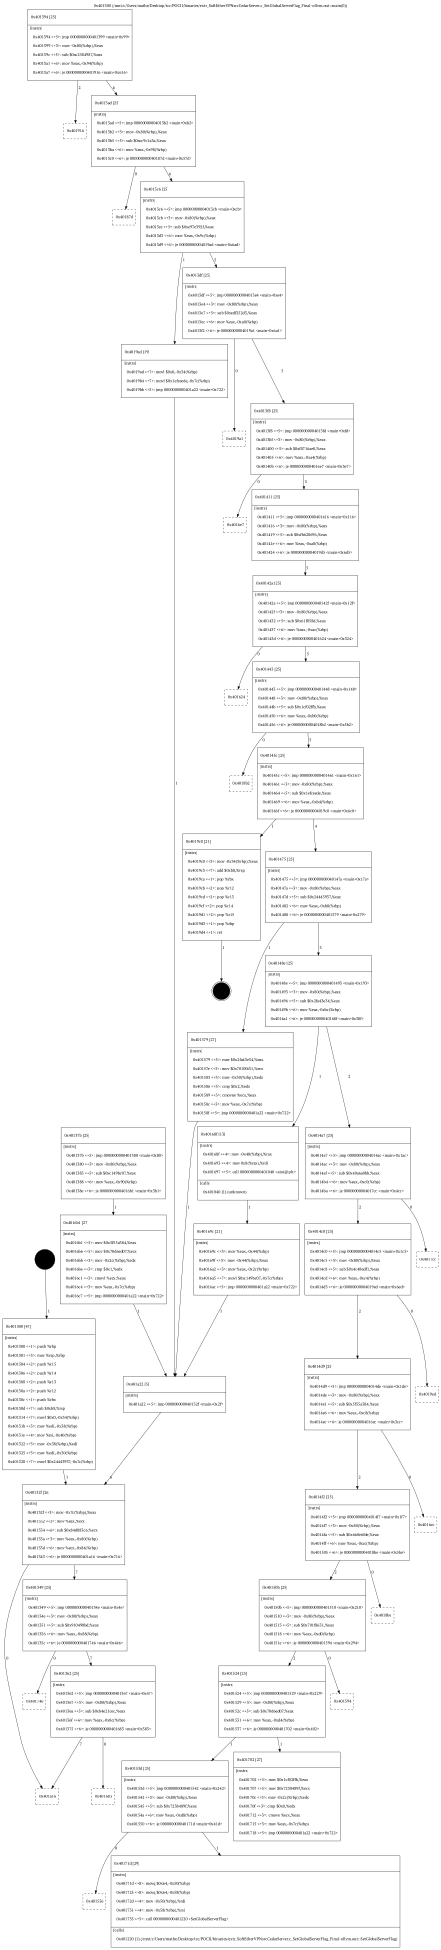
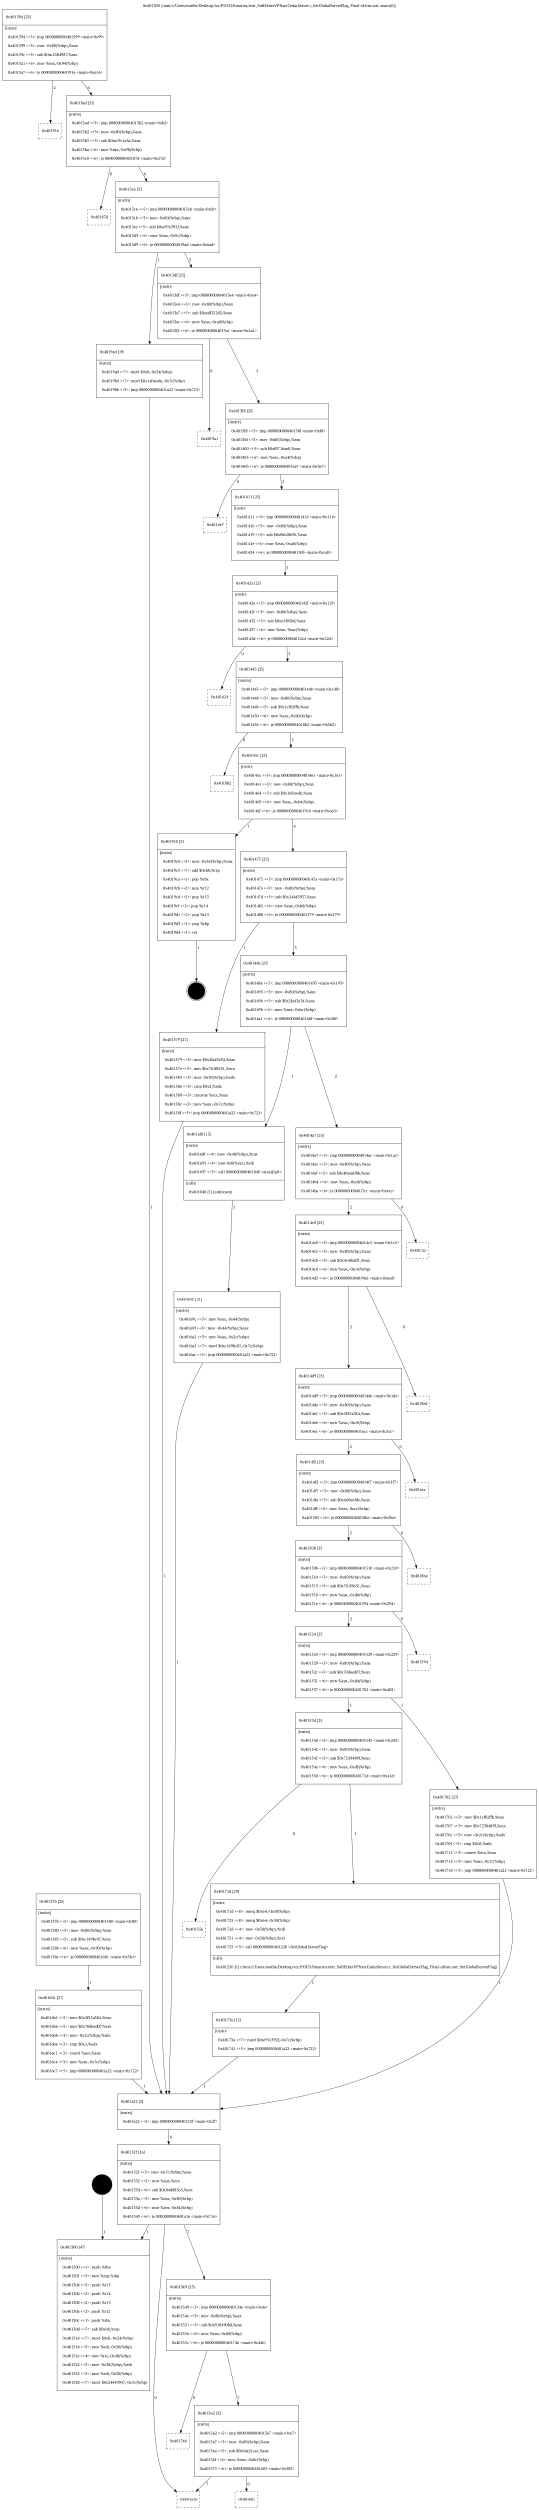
(64, 1476) -> (146, 2231)
none -> (266, 2035)
none -> (423, 2050)
